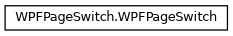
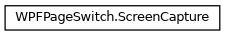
(116, 18) -> (112, 18)
